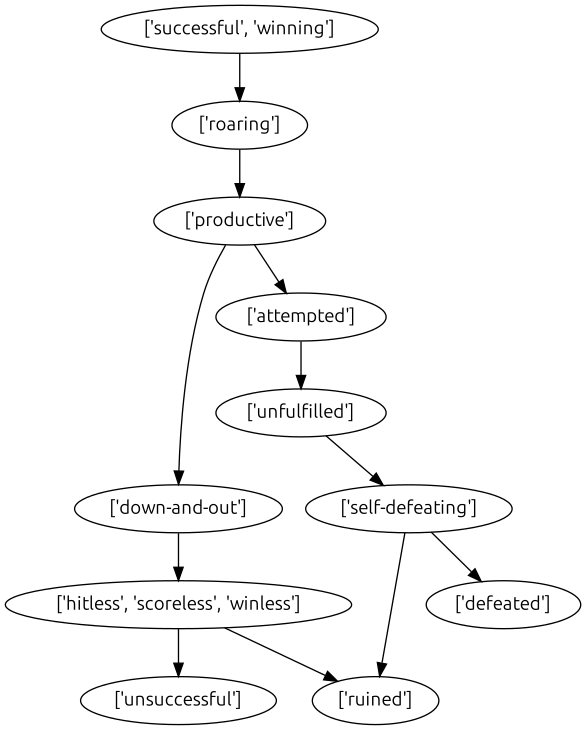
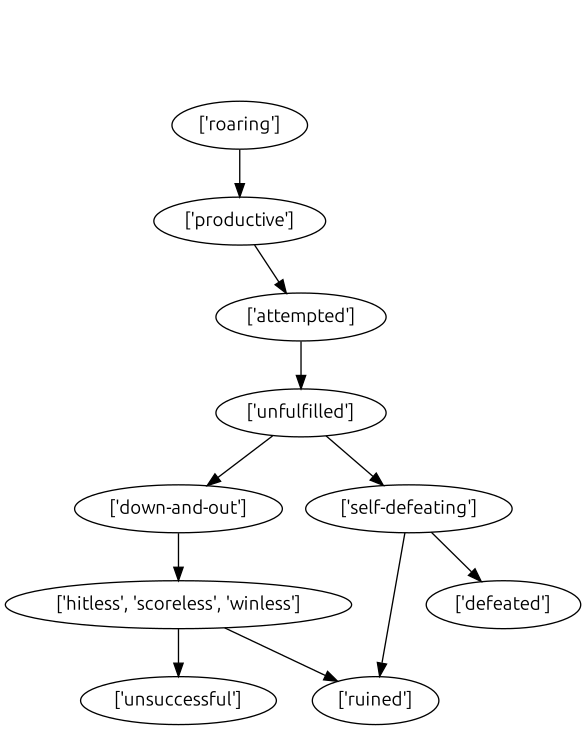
(240, 29) -> none
(190, 355) -> (245, 457)
